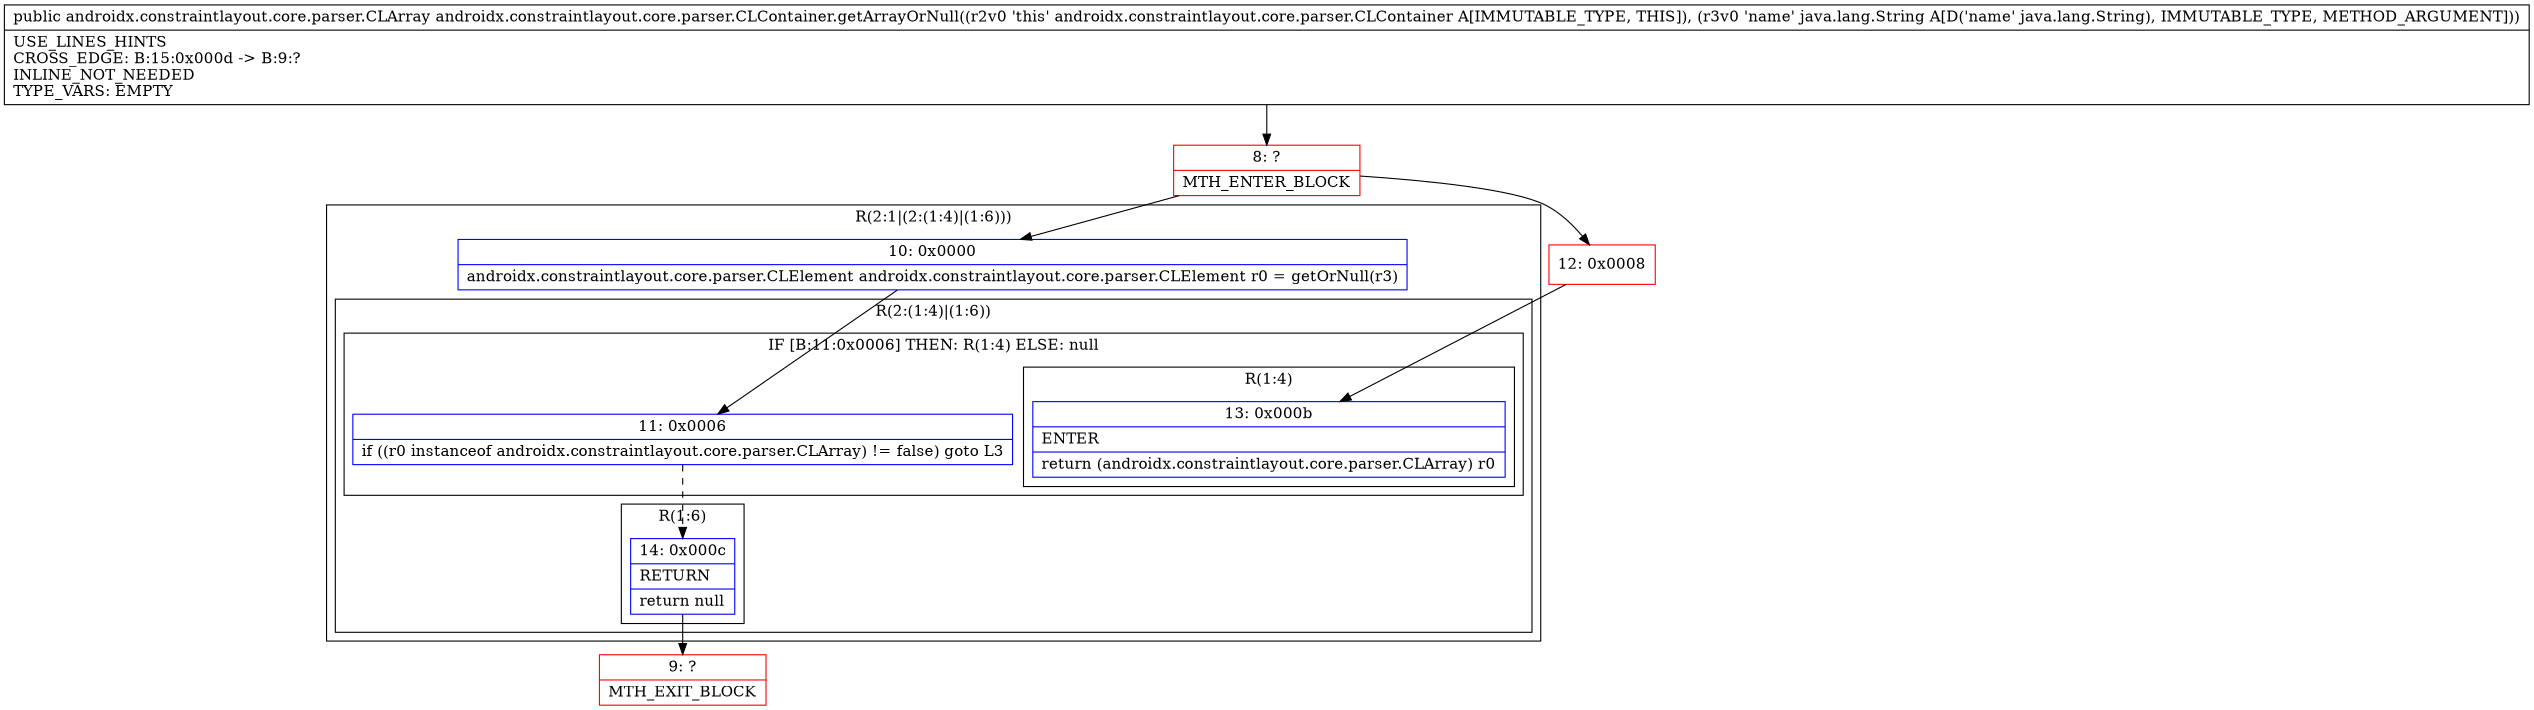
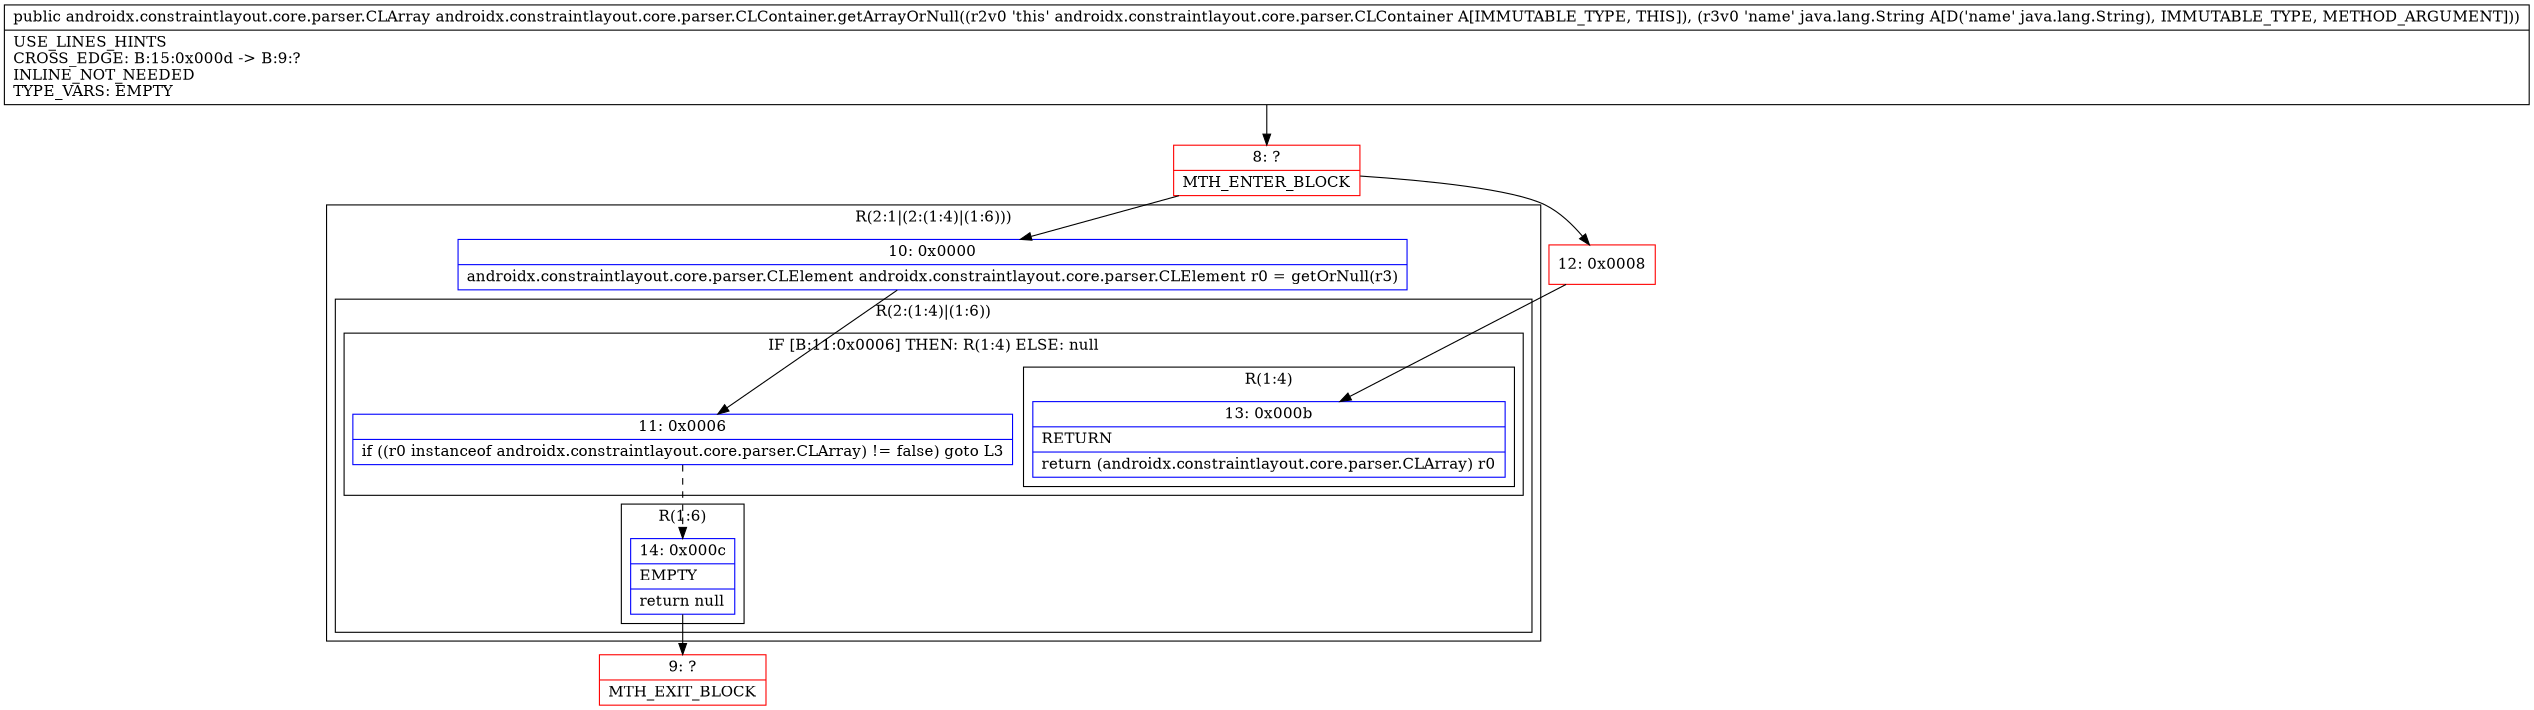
(1071, 439) -> (1077, 439)
(675, 576) -> (668, 576)
